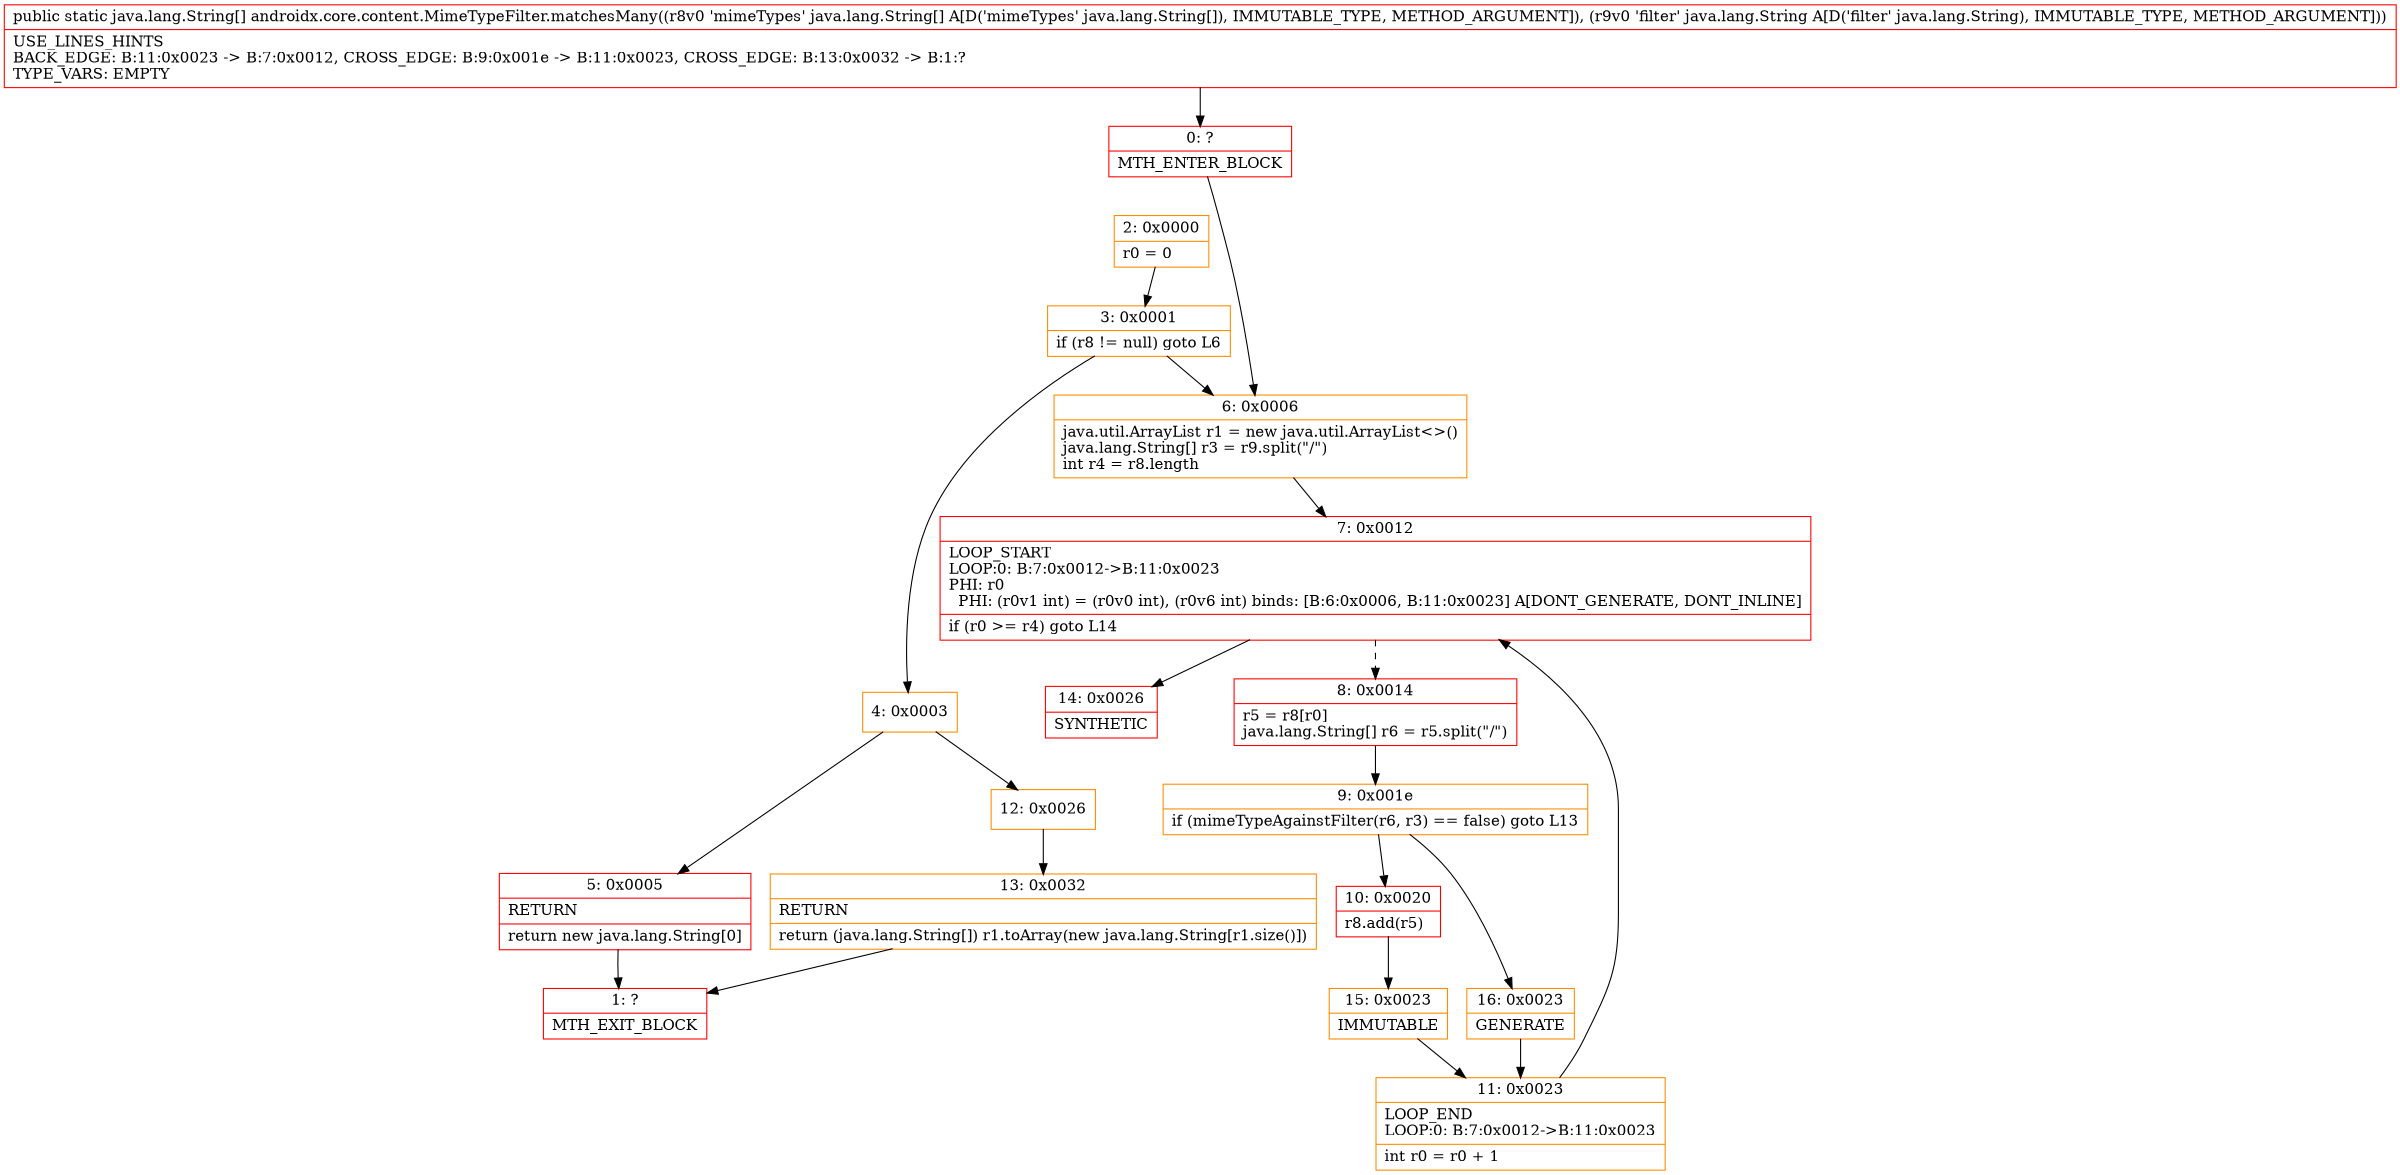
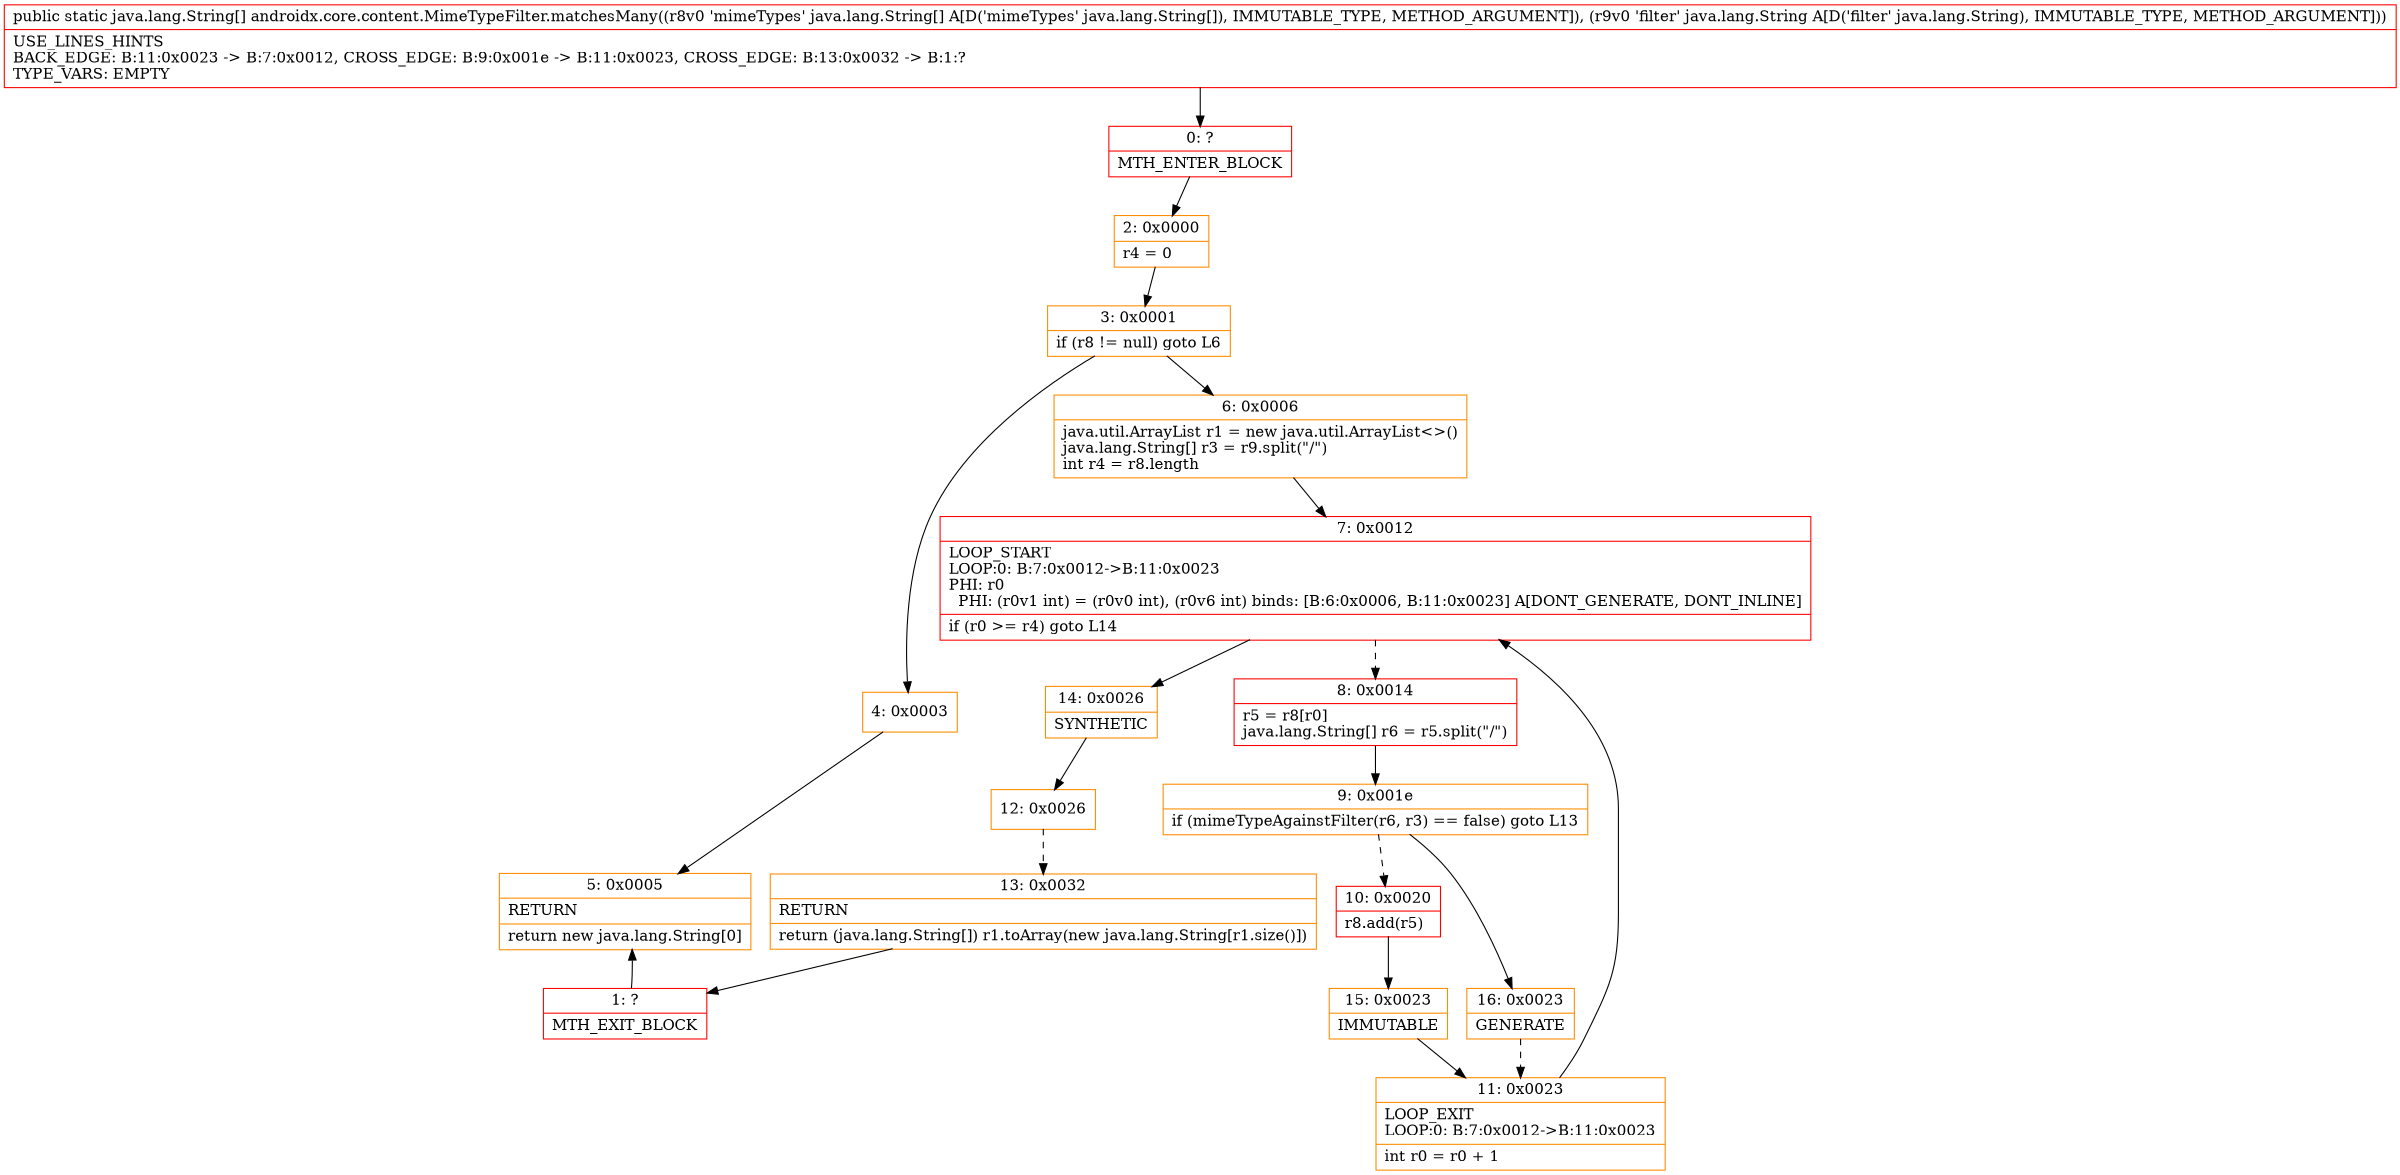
(1148, 254) -> (1148, 254)
(1235, 280) -> (1183, 191)
(1101, 712) -> (1101, 712)
(972, 758) -> (1073, 759)
(1043, 846) -> (1043, 846)
(1381, 855) -> (1381, 855)
(625, 912) -> (625, 912)
(618, 964) -> (632, 975)
(1521, 1053) -> (1521, 1053)
(1429, 1115) -> (1429, 1115)
